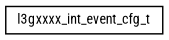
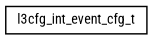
(84, 20) -> (76, 20)
